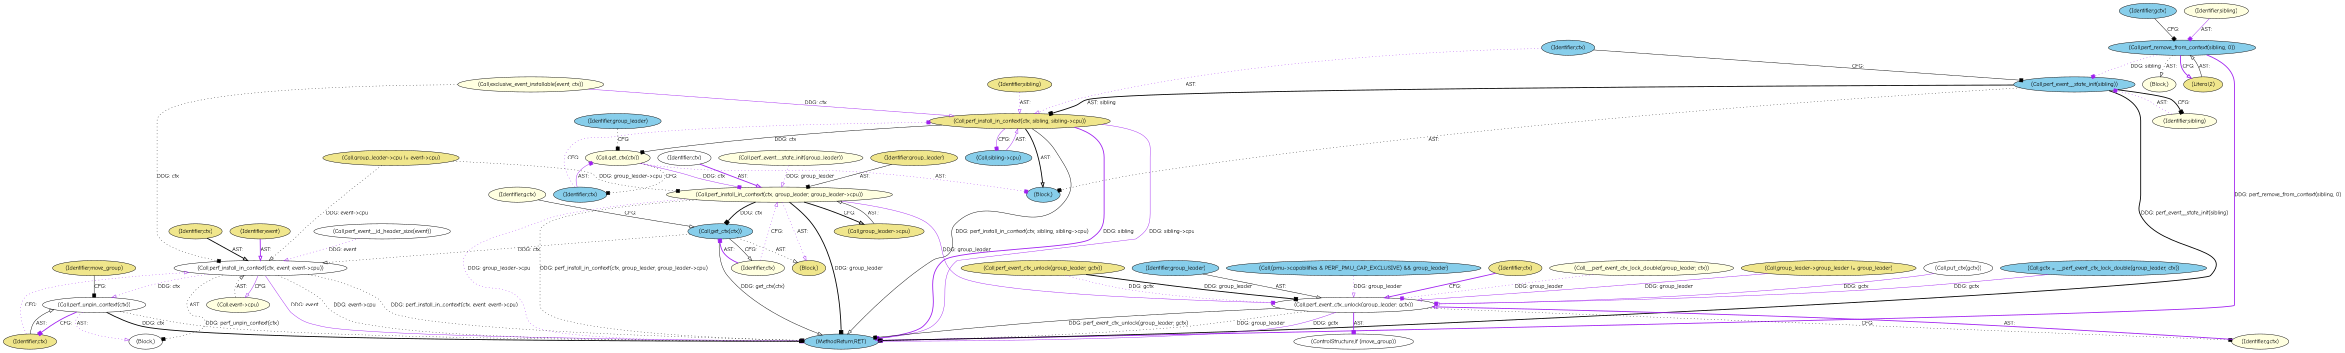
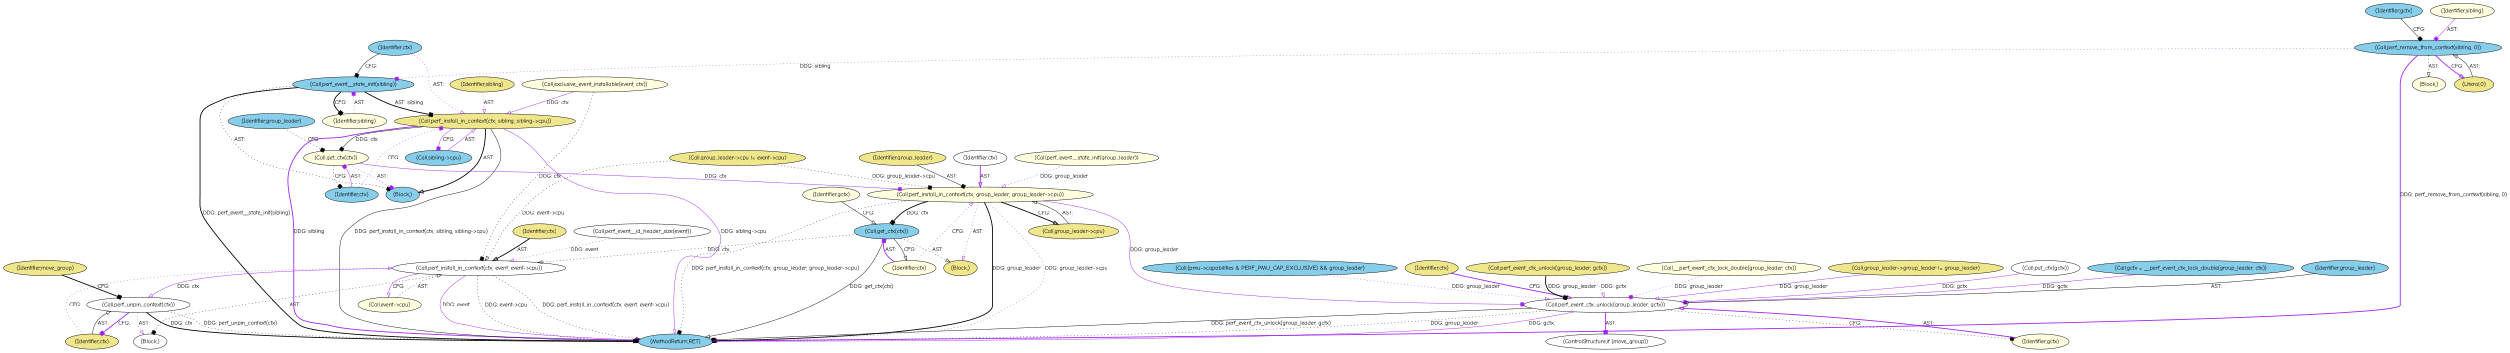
(2203, 84) -> (2474, 84)
(260, 231) -> none
(162, 282) -> (240, 274)
(94, 284) -> (88, 285)
